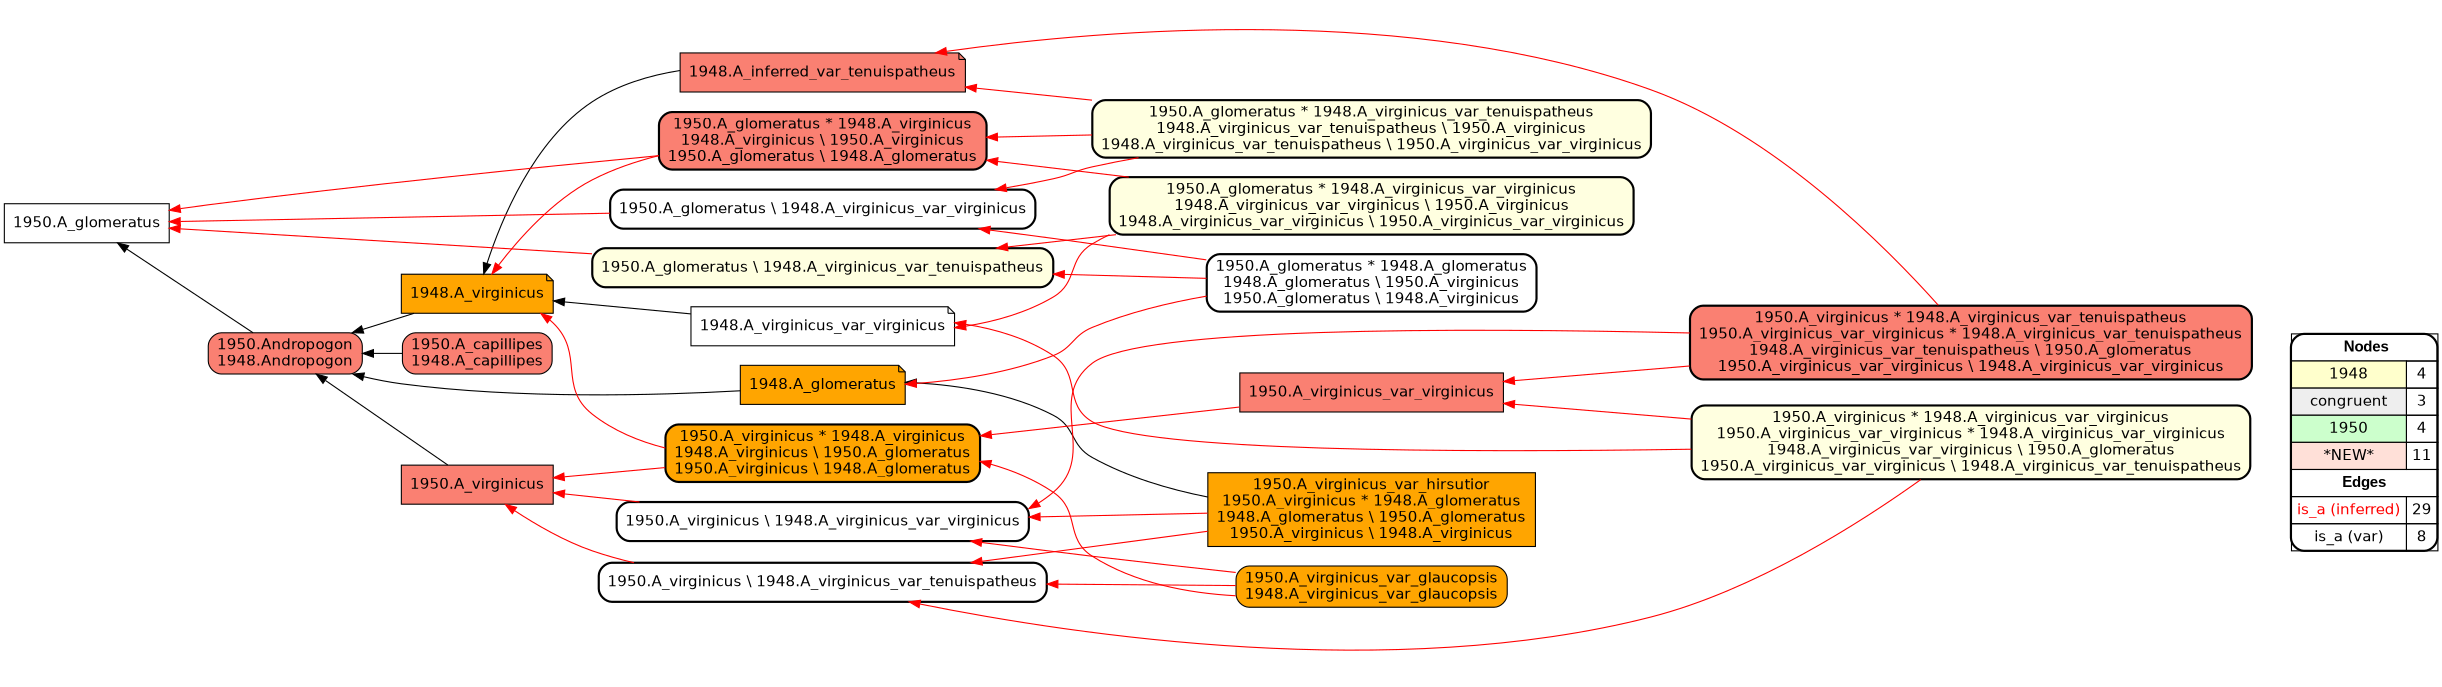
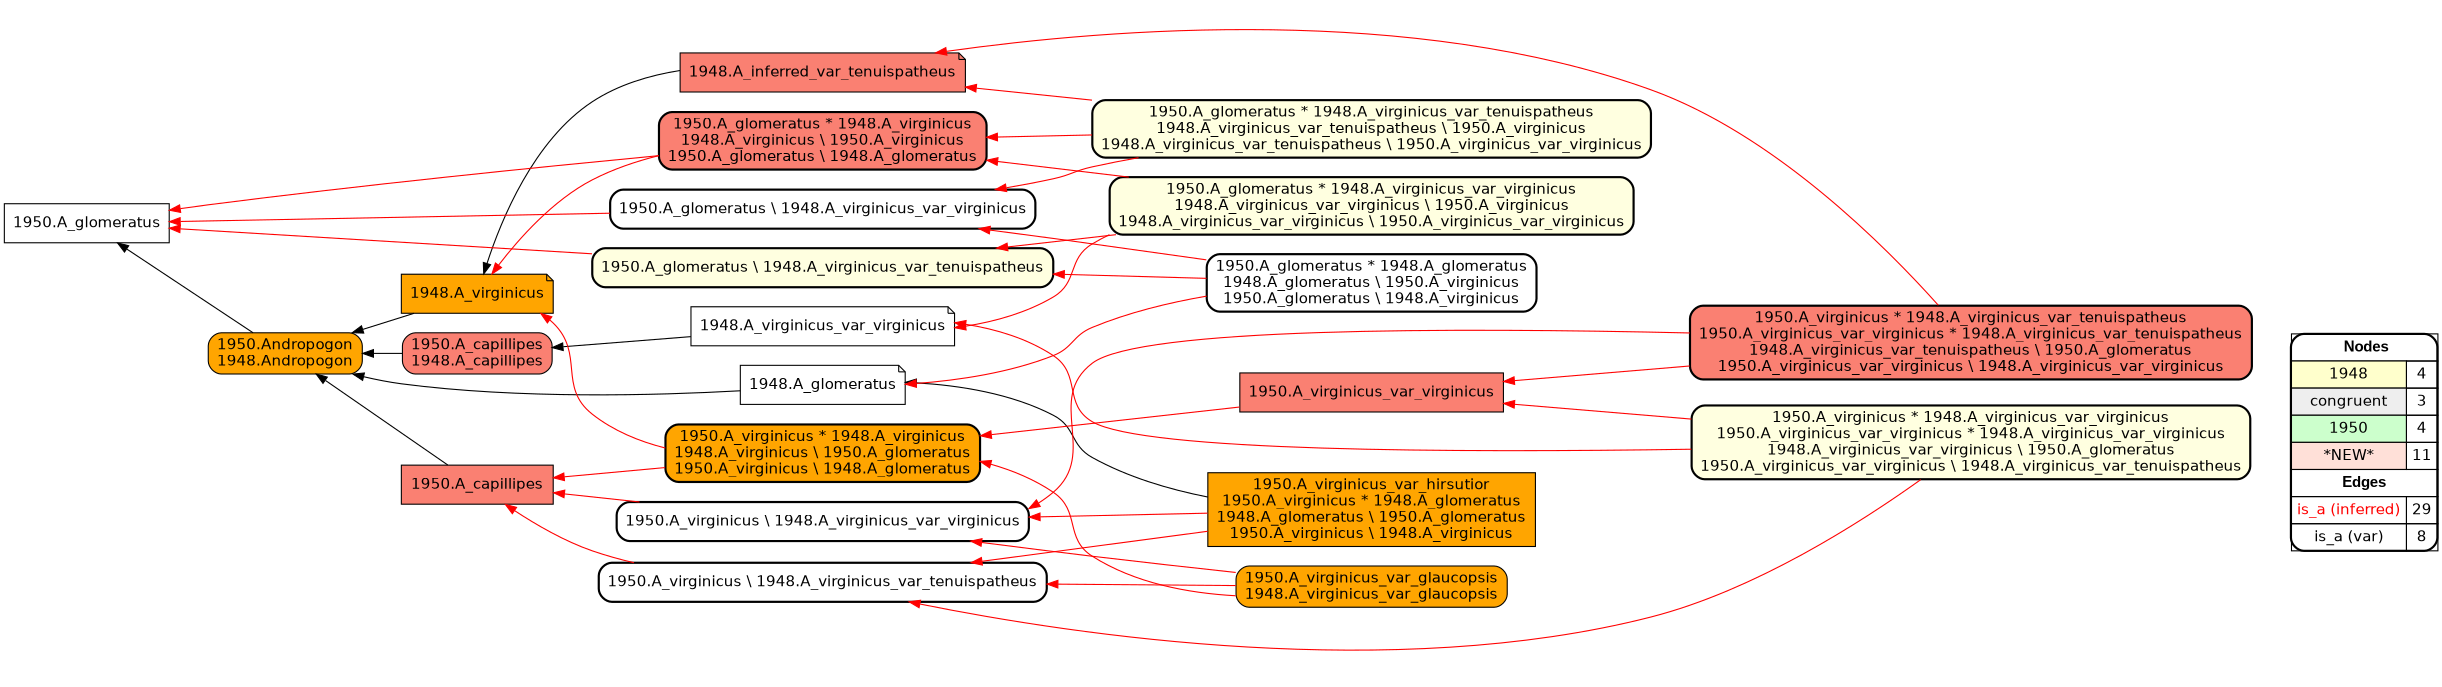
(628, 308) -> (627, 342)
(285, 353) -> (285, 353)
(823, 385) -> (823, 385)
(477, 485) -> (477, 485)
